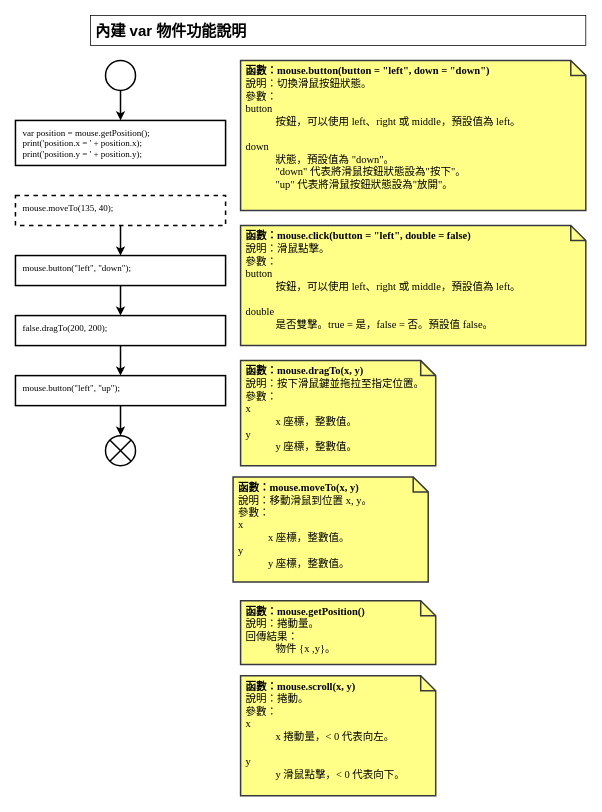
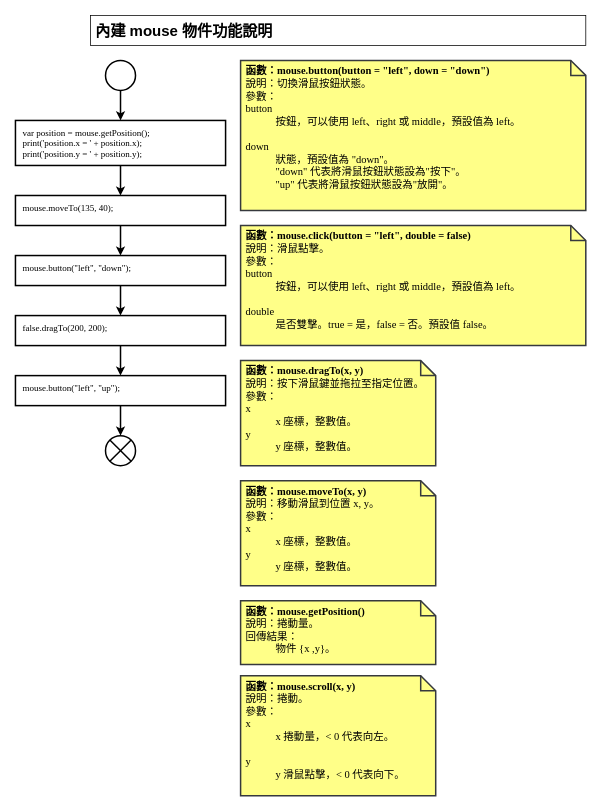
(173, 30) -> (181, 30)
none -> (120, 177)
(120, 210) -> (120, 210)
(330, 529) -> (338, 533)
